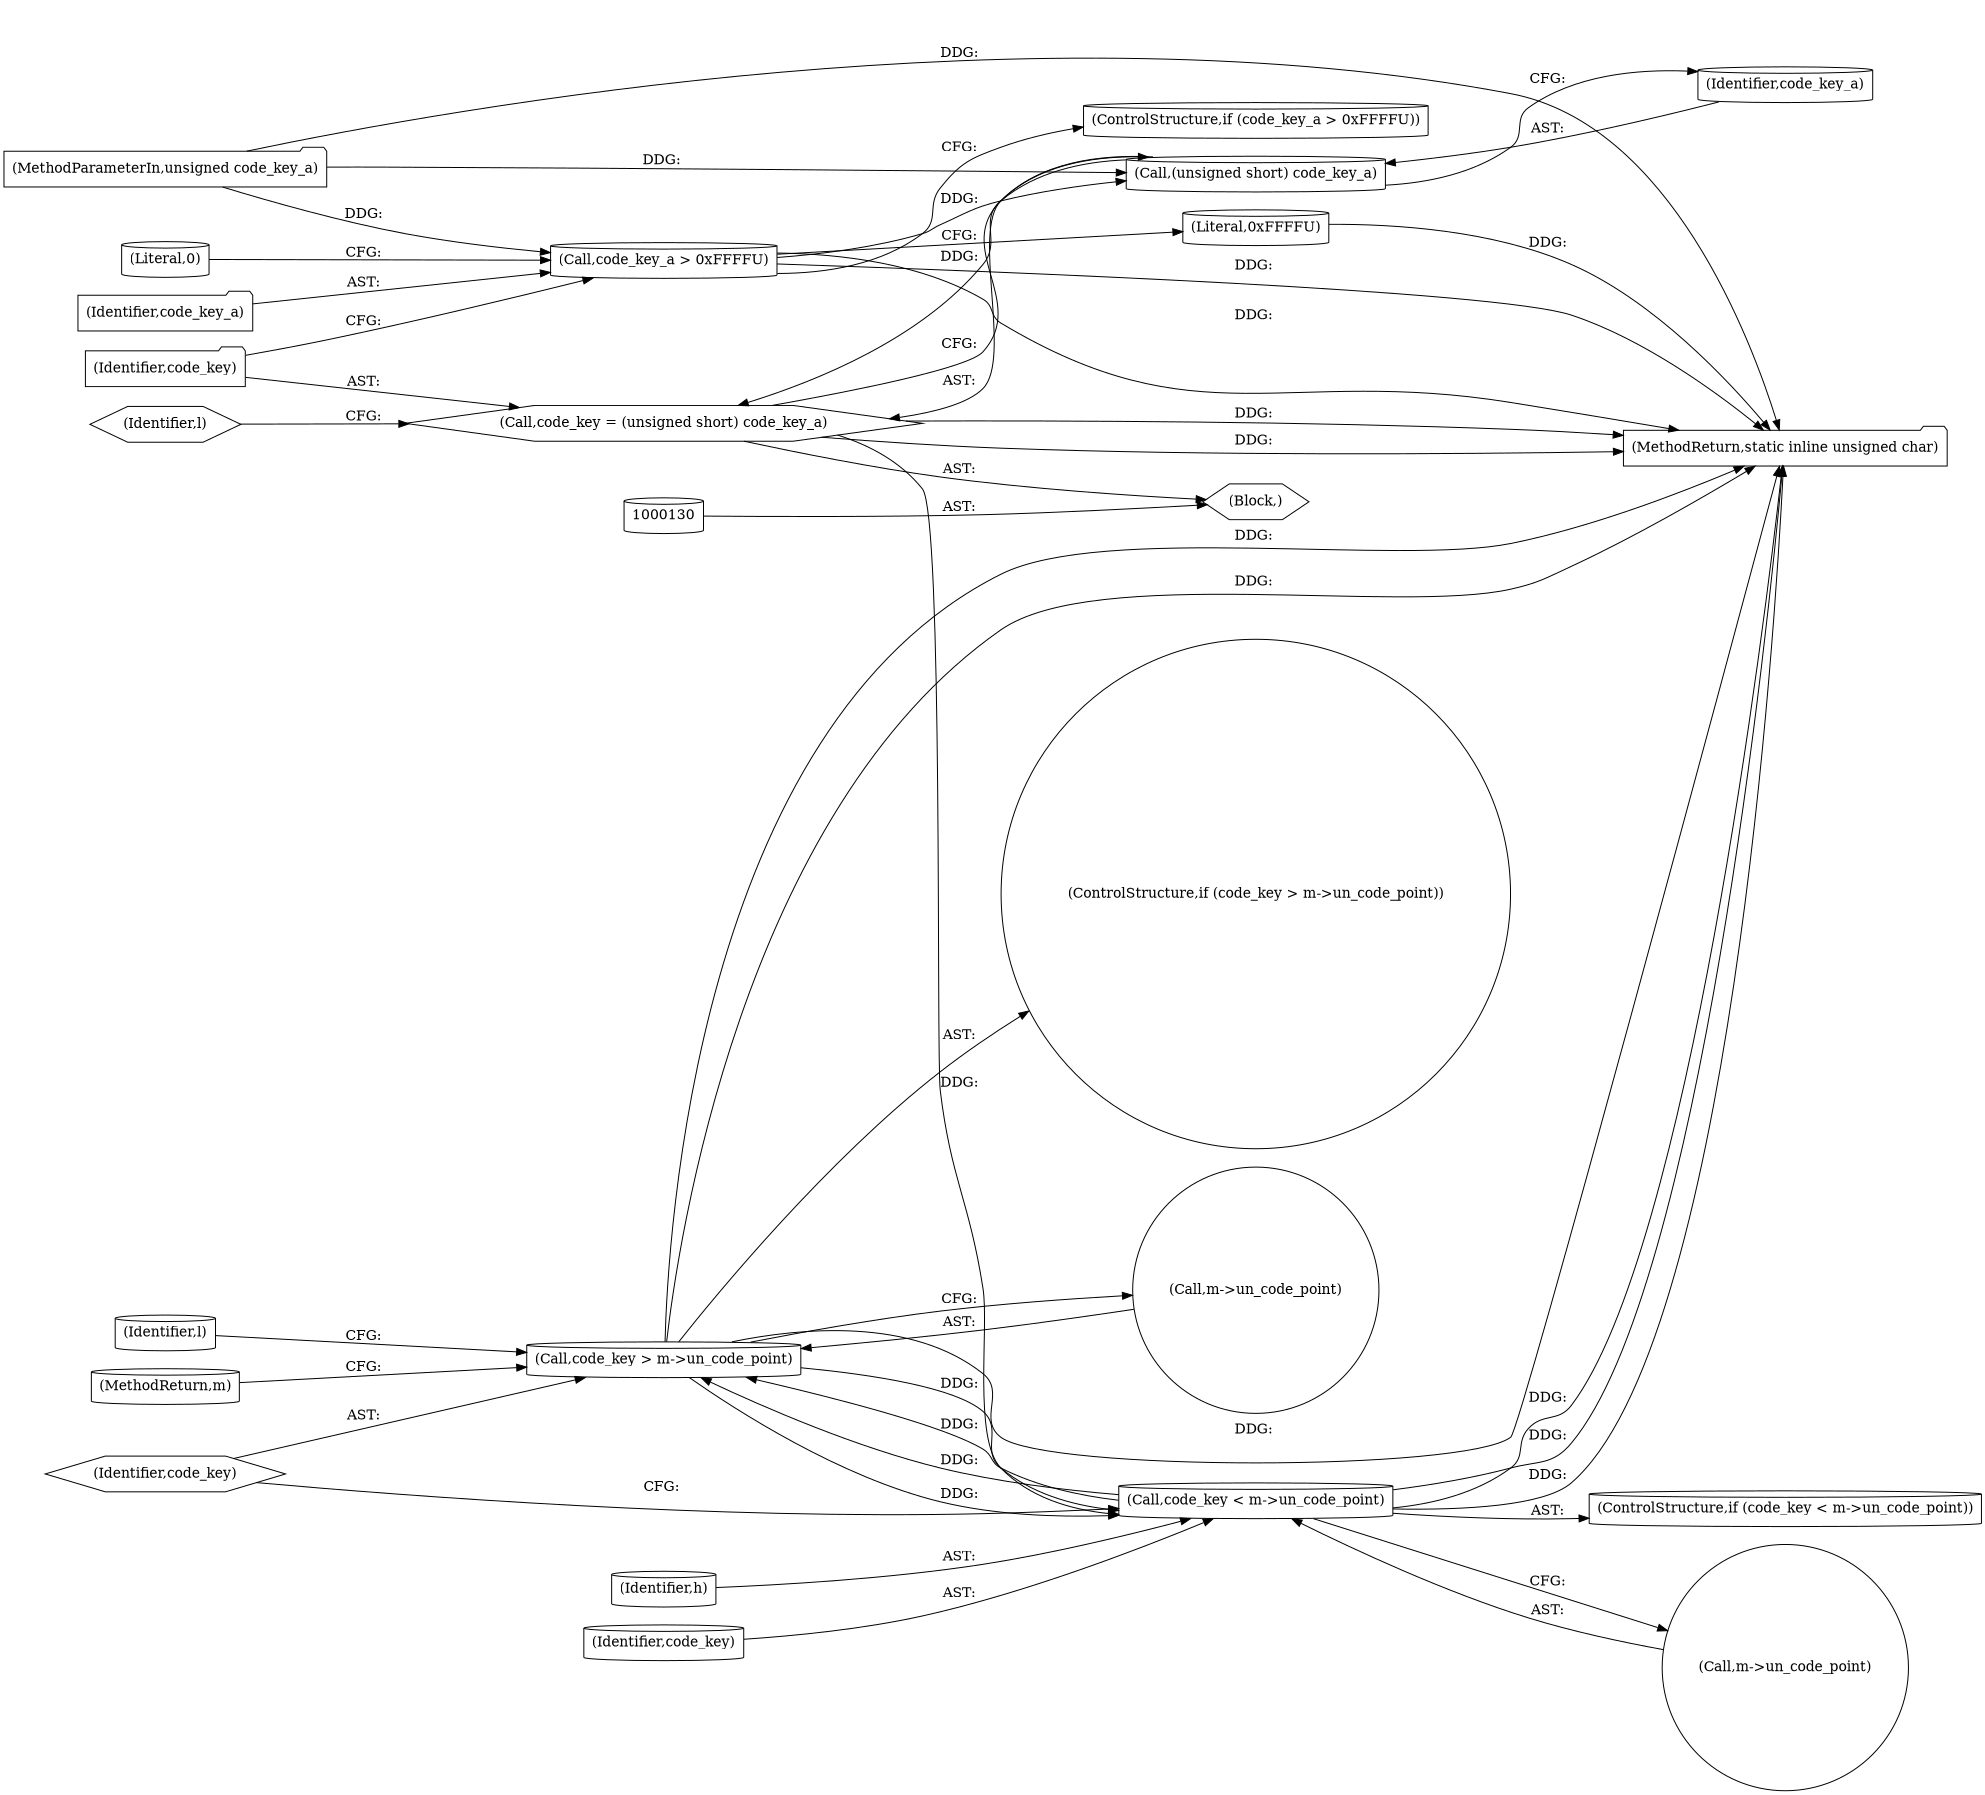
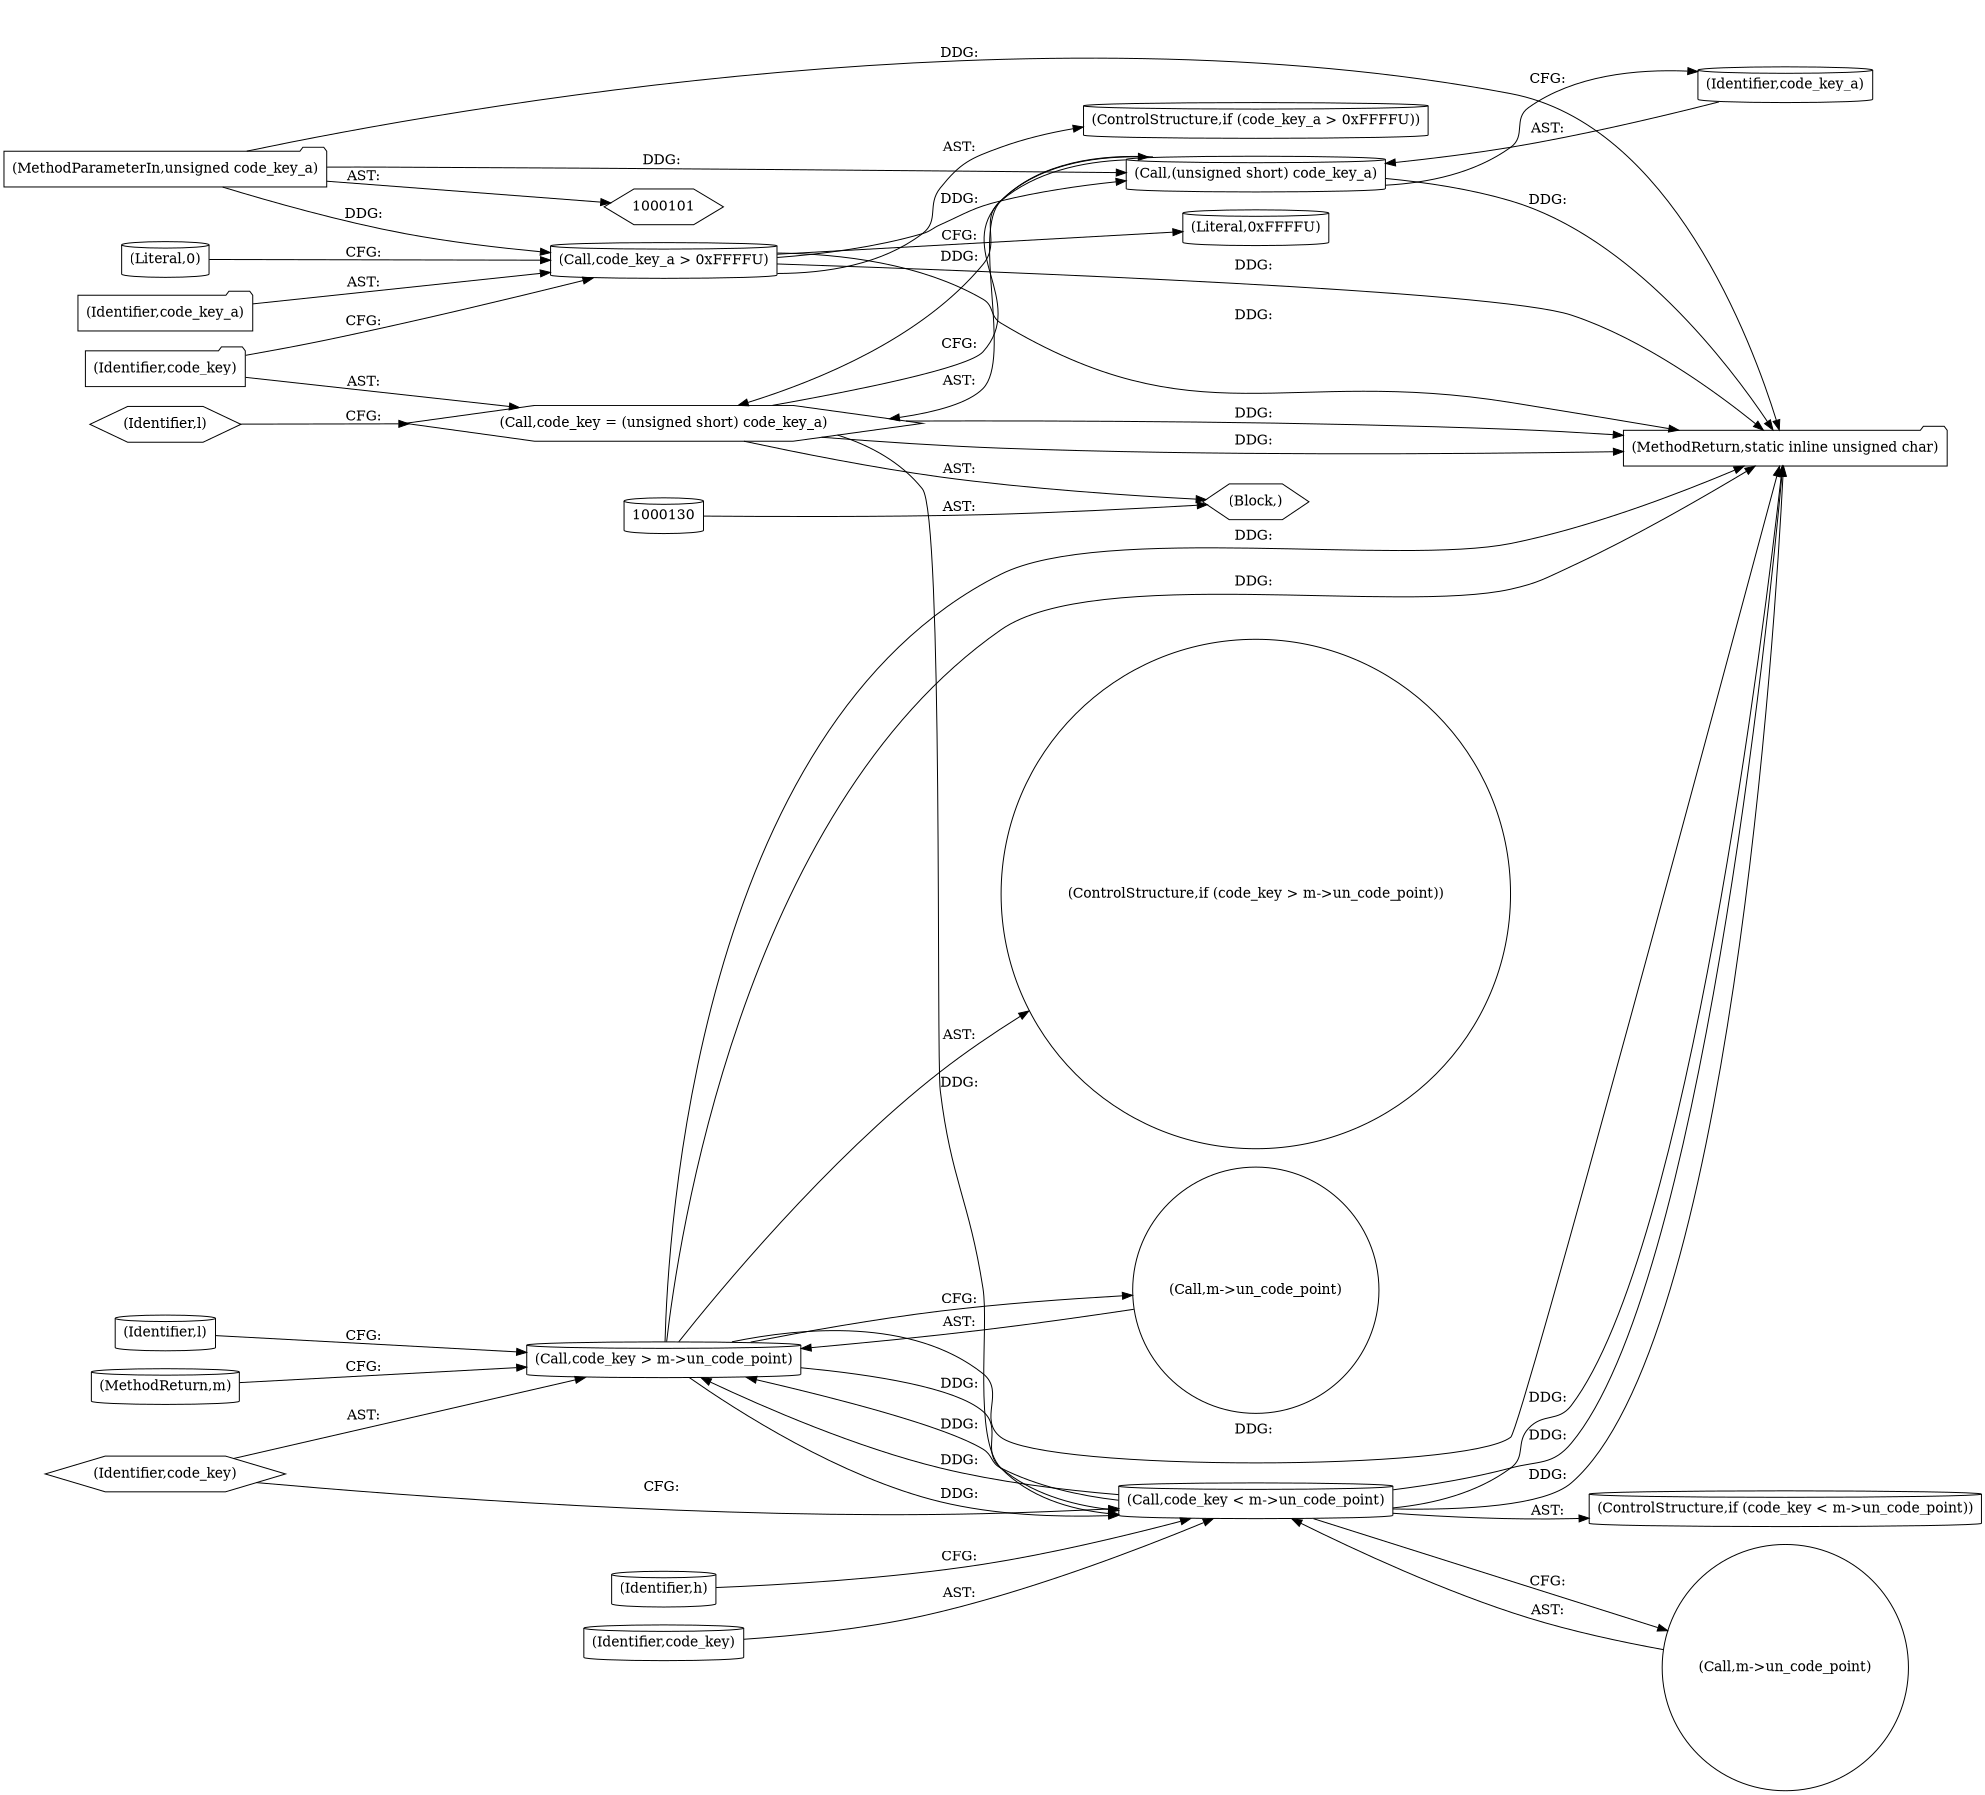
(962, 148) -> (962, 148)
none -> (664, 207)
(1573, 265) -> (1607, 250)
(962, 1557) -> (962, 1557)
